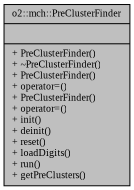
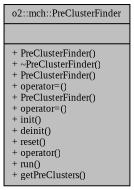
(41, 153) -> (37, 153)
